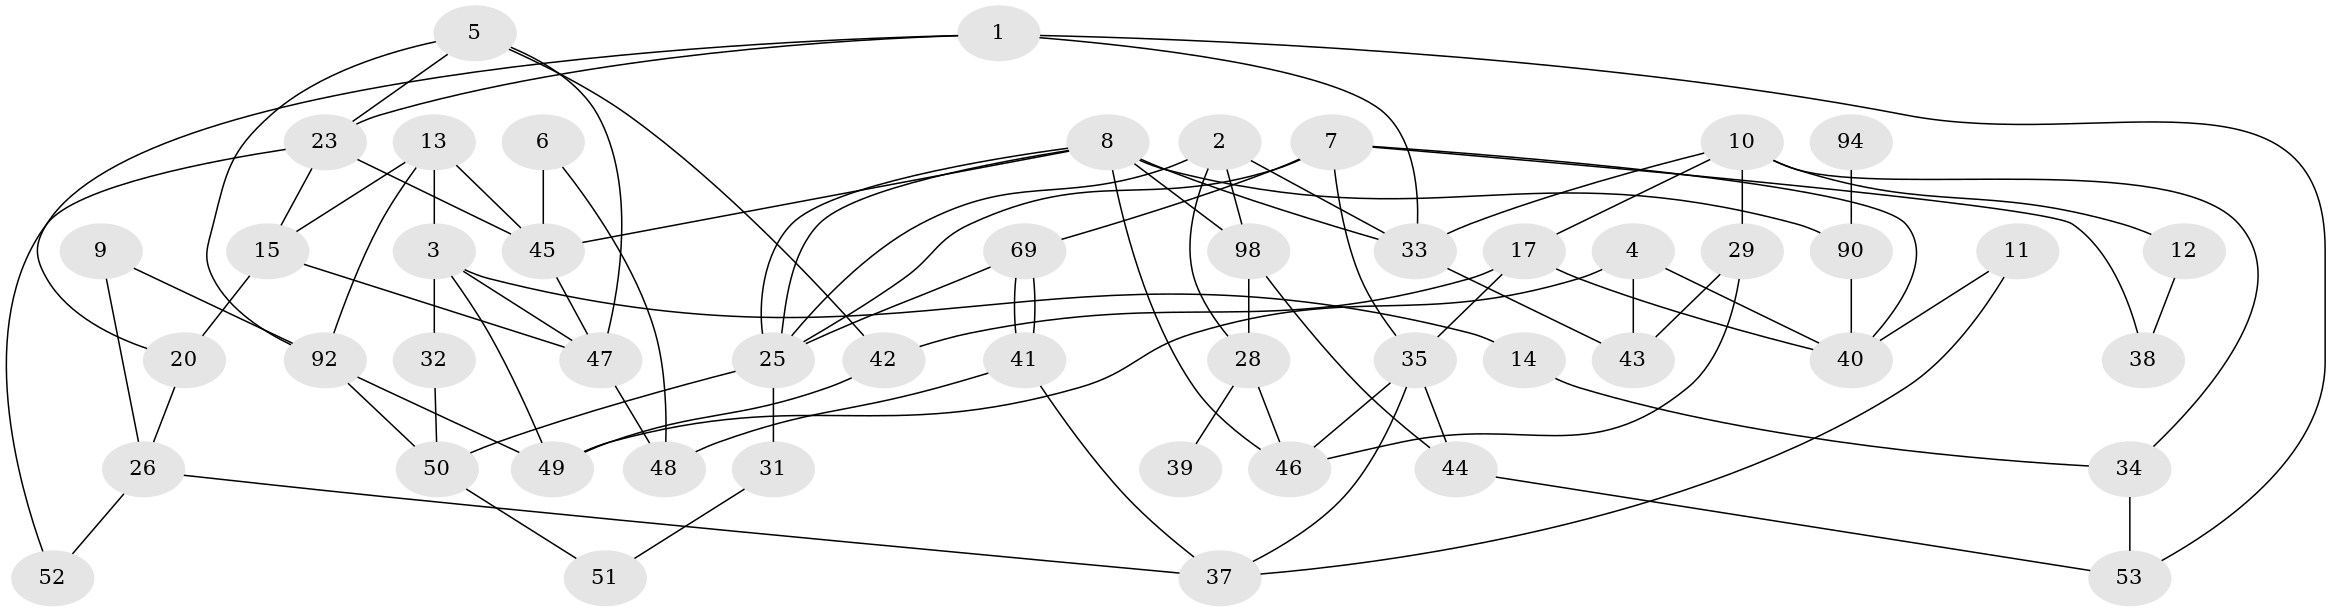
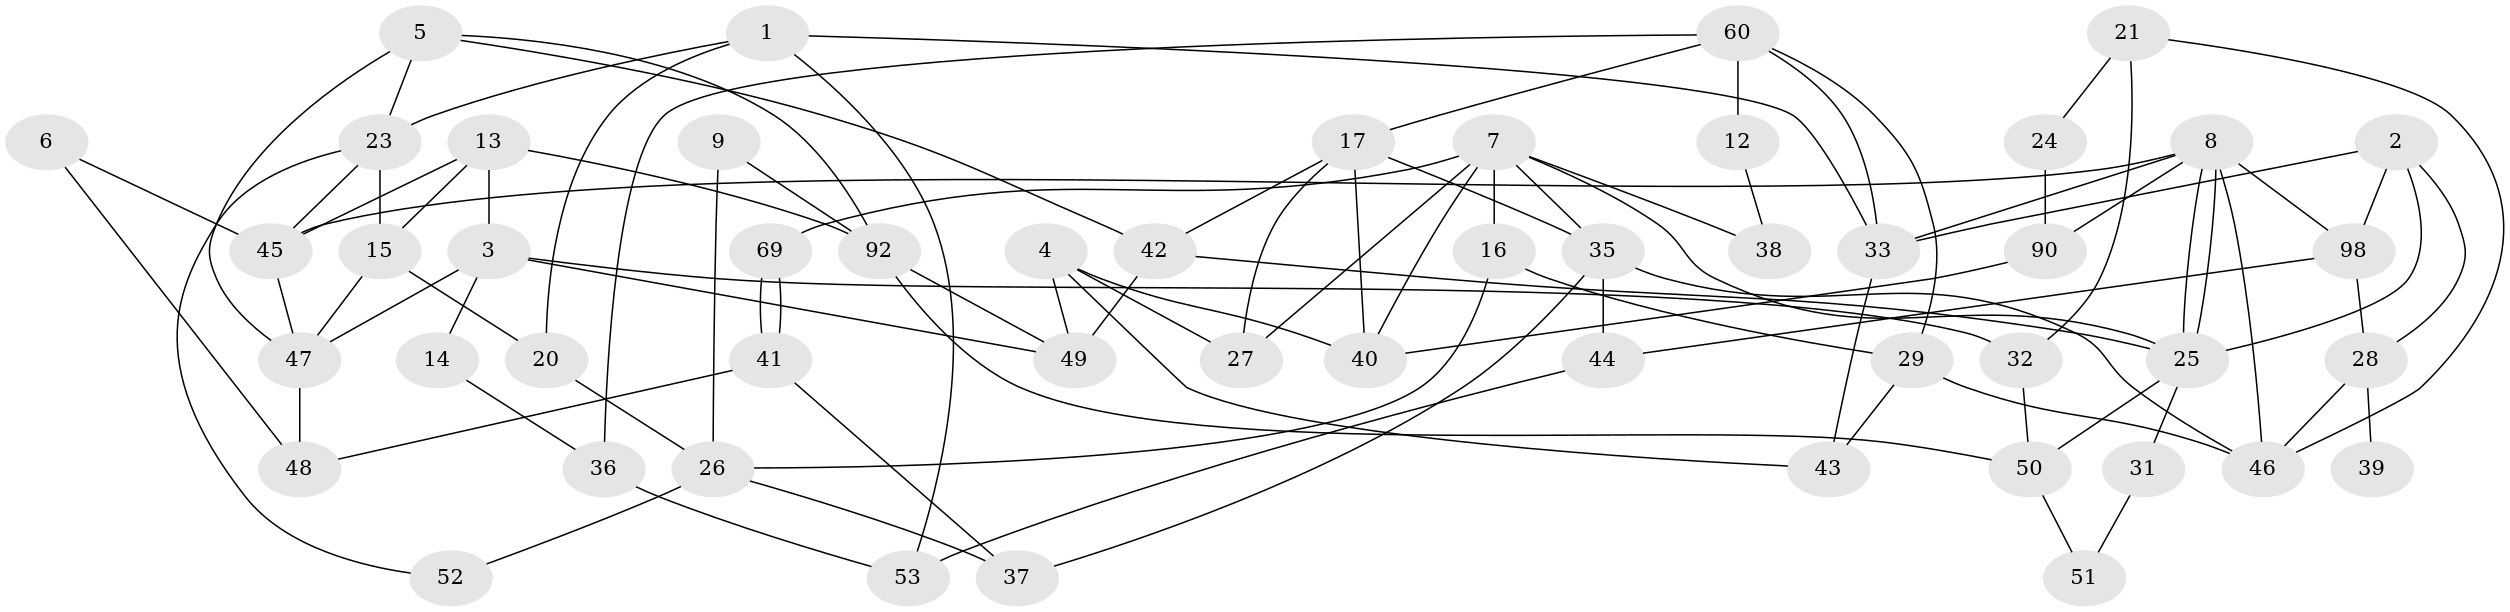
none -> (2129, 33)
(1742, 142) -> (1738, 33)
(1851, 142) -> (2045, 142)
none -> (1494, 251)
(2018, 251) -> none
(903, 303) -> (1458, 280)
none -> (1241, 360)
(2130, 469) -> (604, 469)
